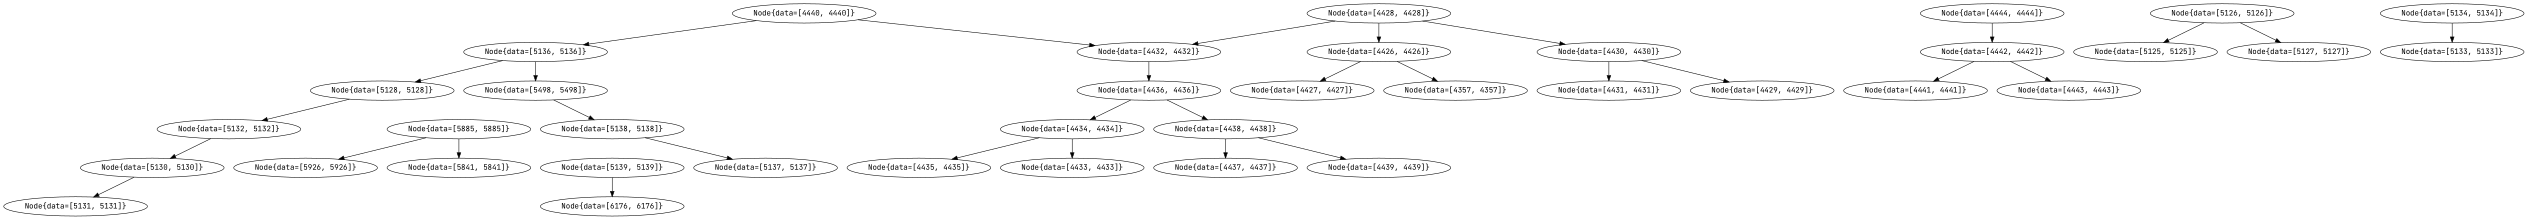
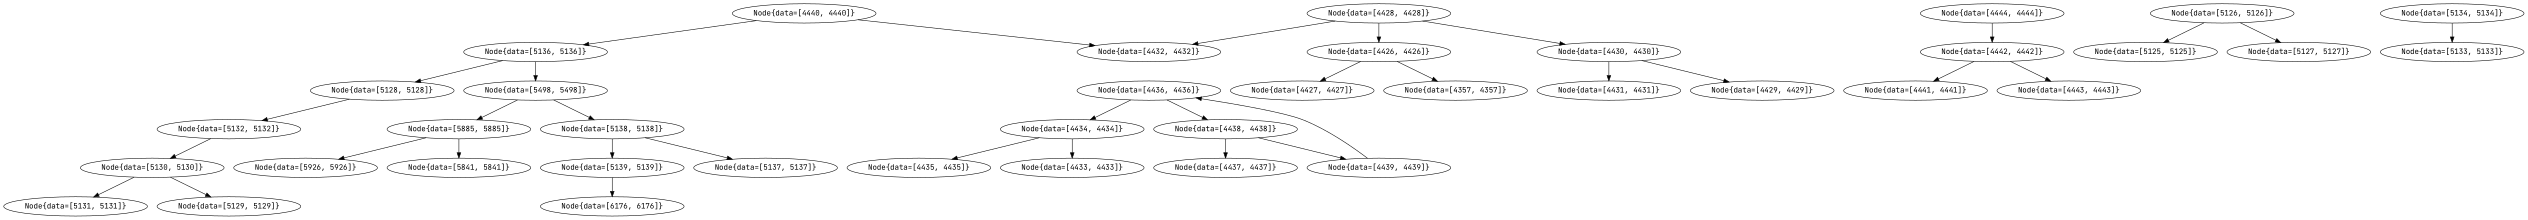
(1149, 69) -> (1289, 116)
none -> (500, 109)
none -> (612, 146)
none -> (229, 206)
